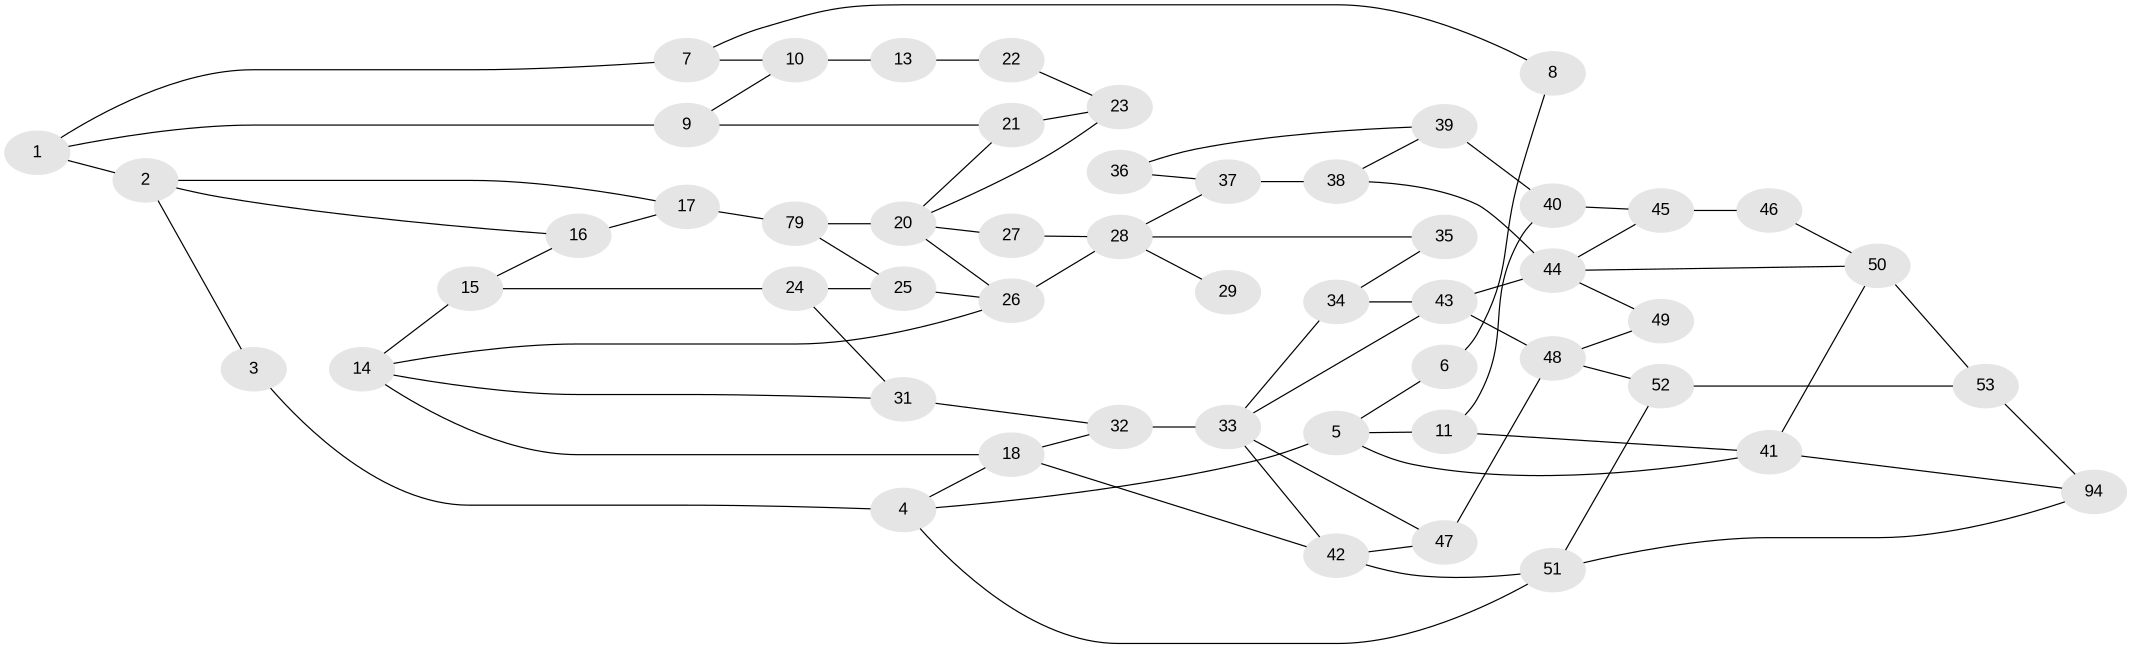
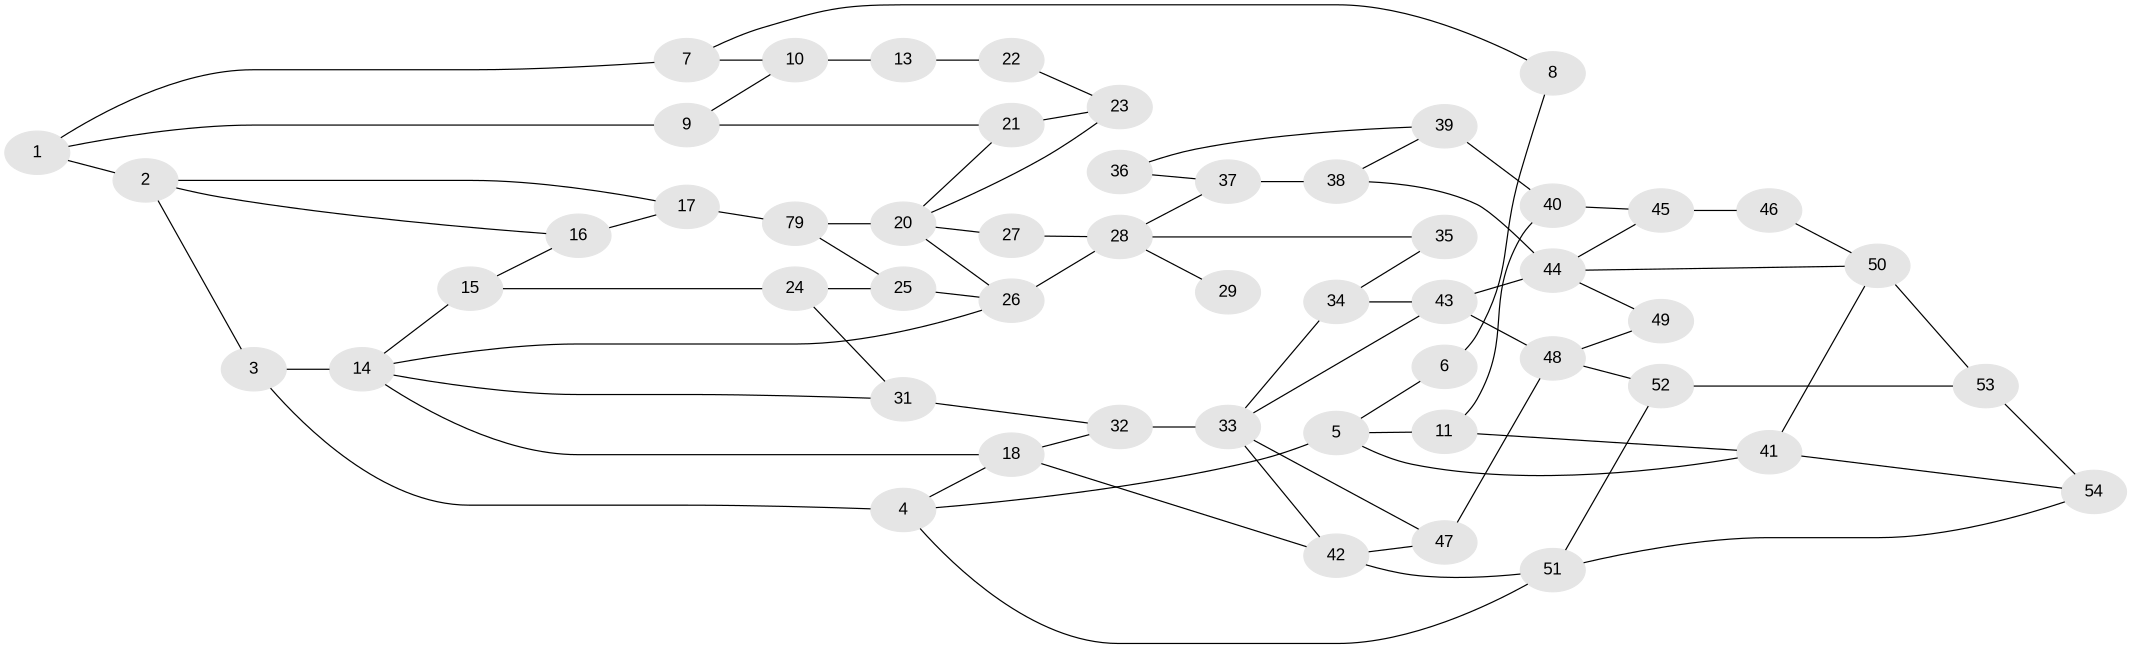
none -> (308, 369)
(2094, 492) -> (2094, 492)
